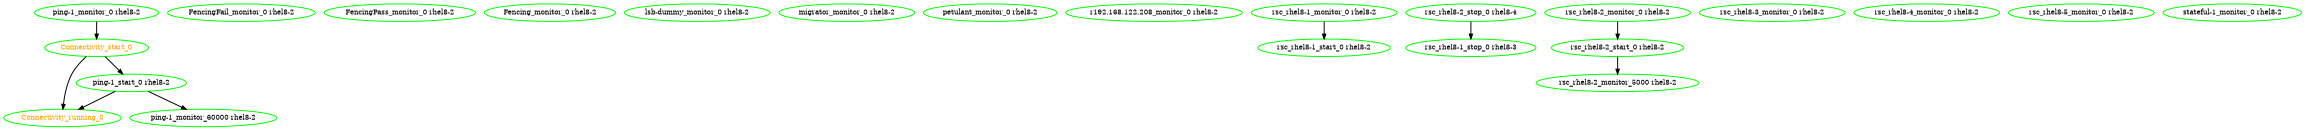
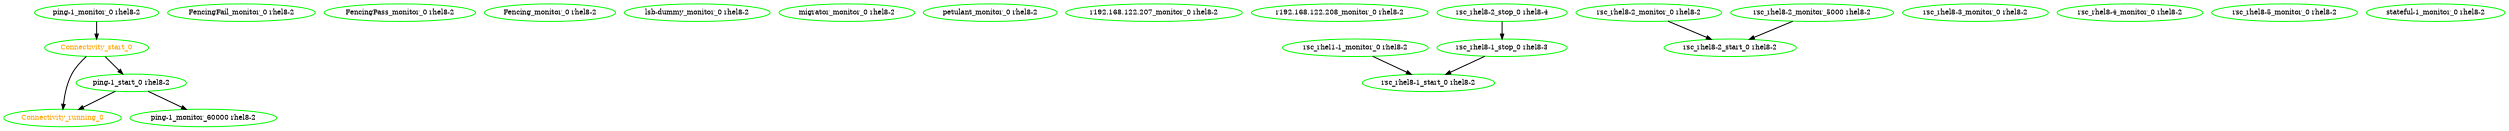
none -> (1154, 13)
(1324, 13) -> (1355, 48)
(1618, 63) -> (1773, 29)
none -> (1468, 64)
